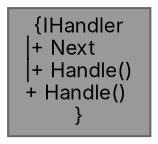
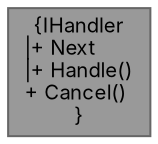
(79, 72) -> (79, 72)
